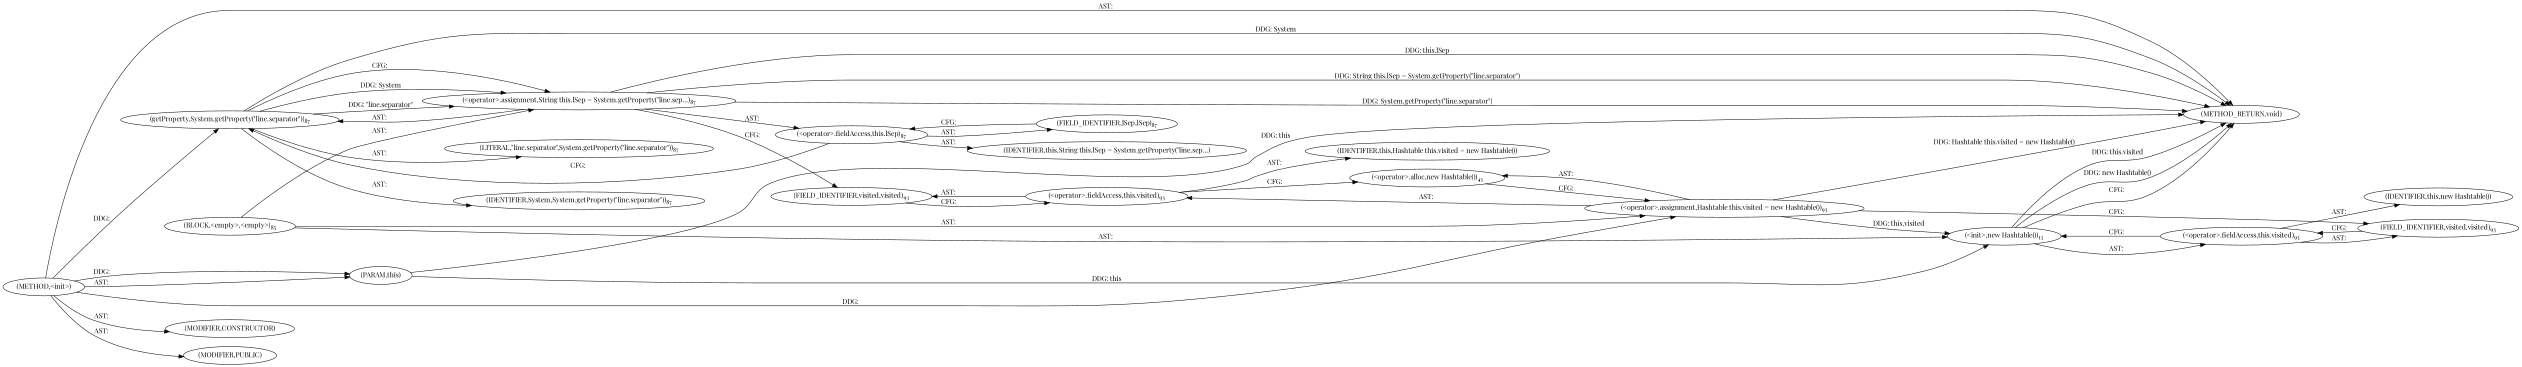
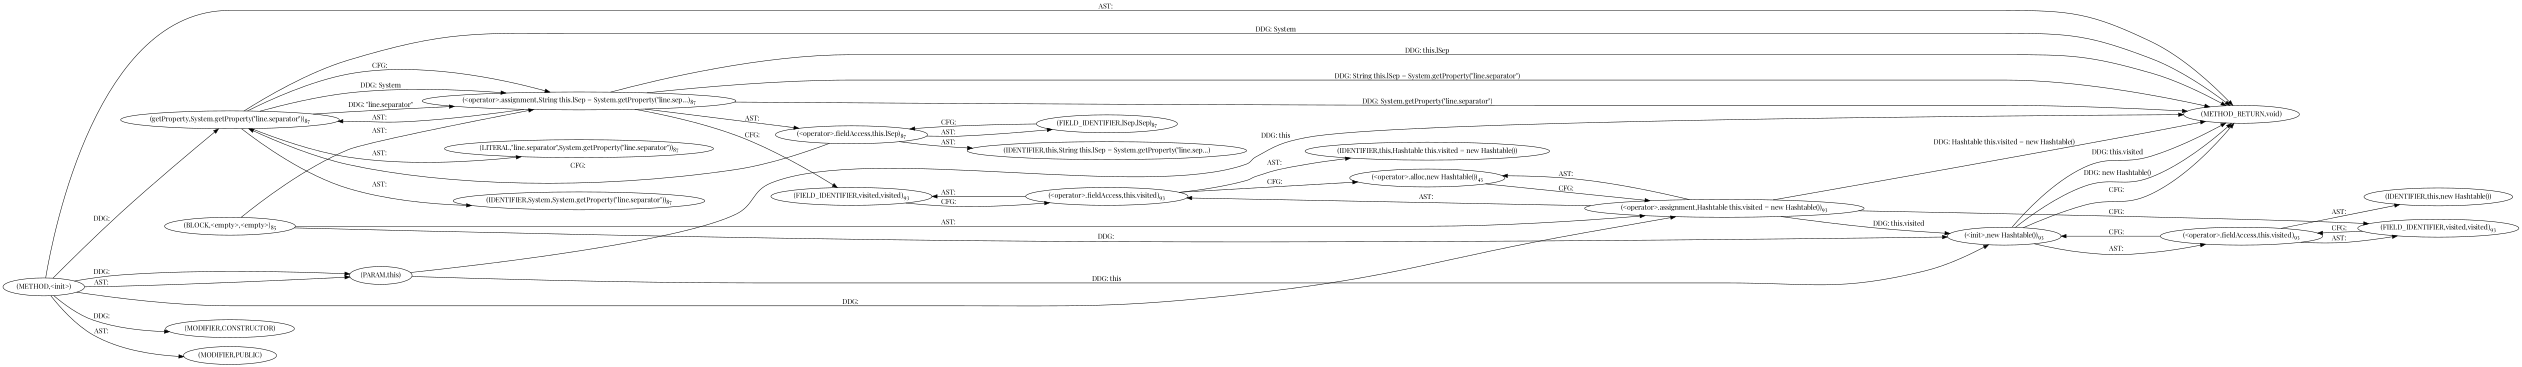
(2041, 235) -> (2041, 235)
(1107, 237) -> (1107, 237)
(103, 316) -> (103, 316)
